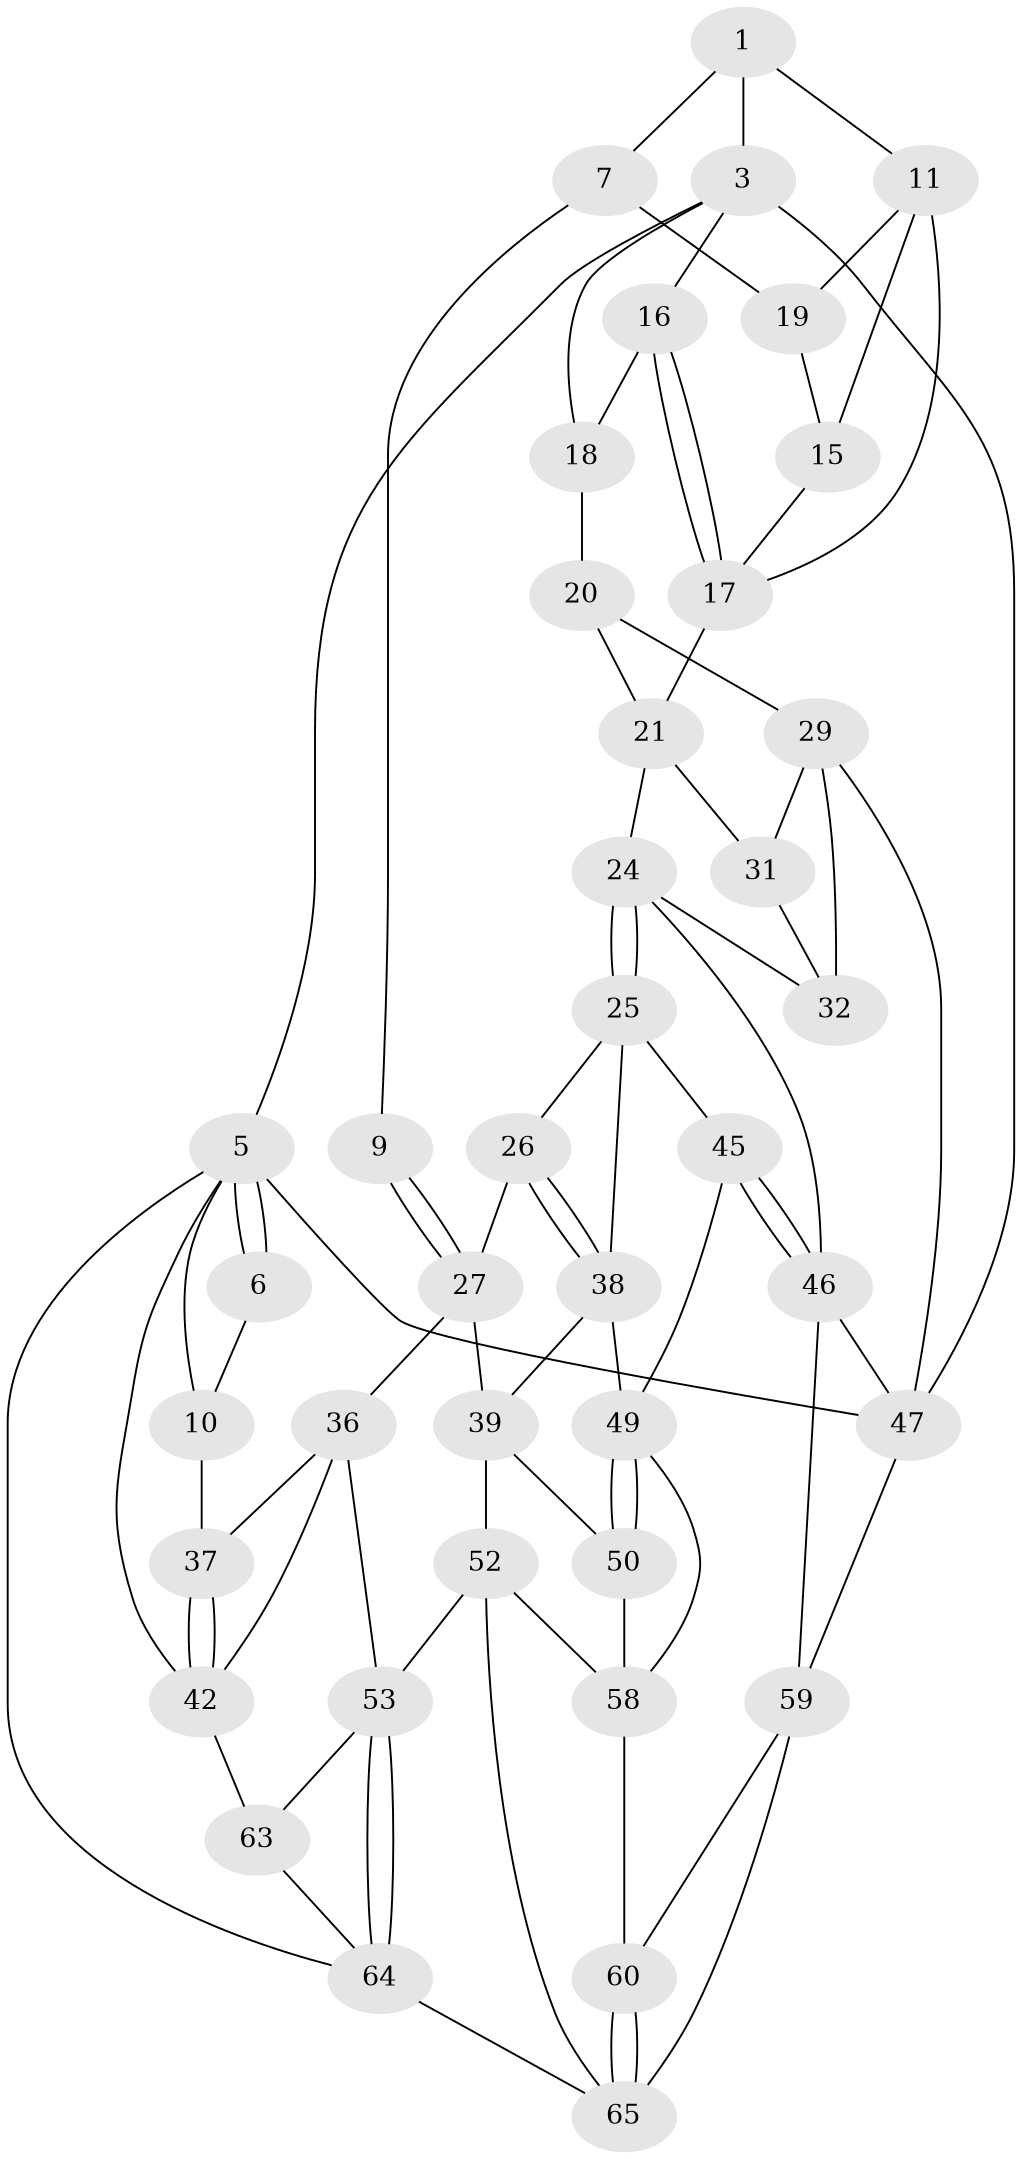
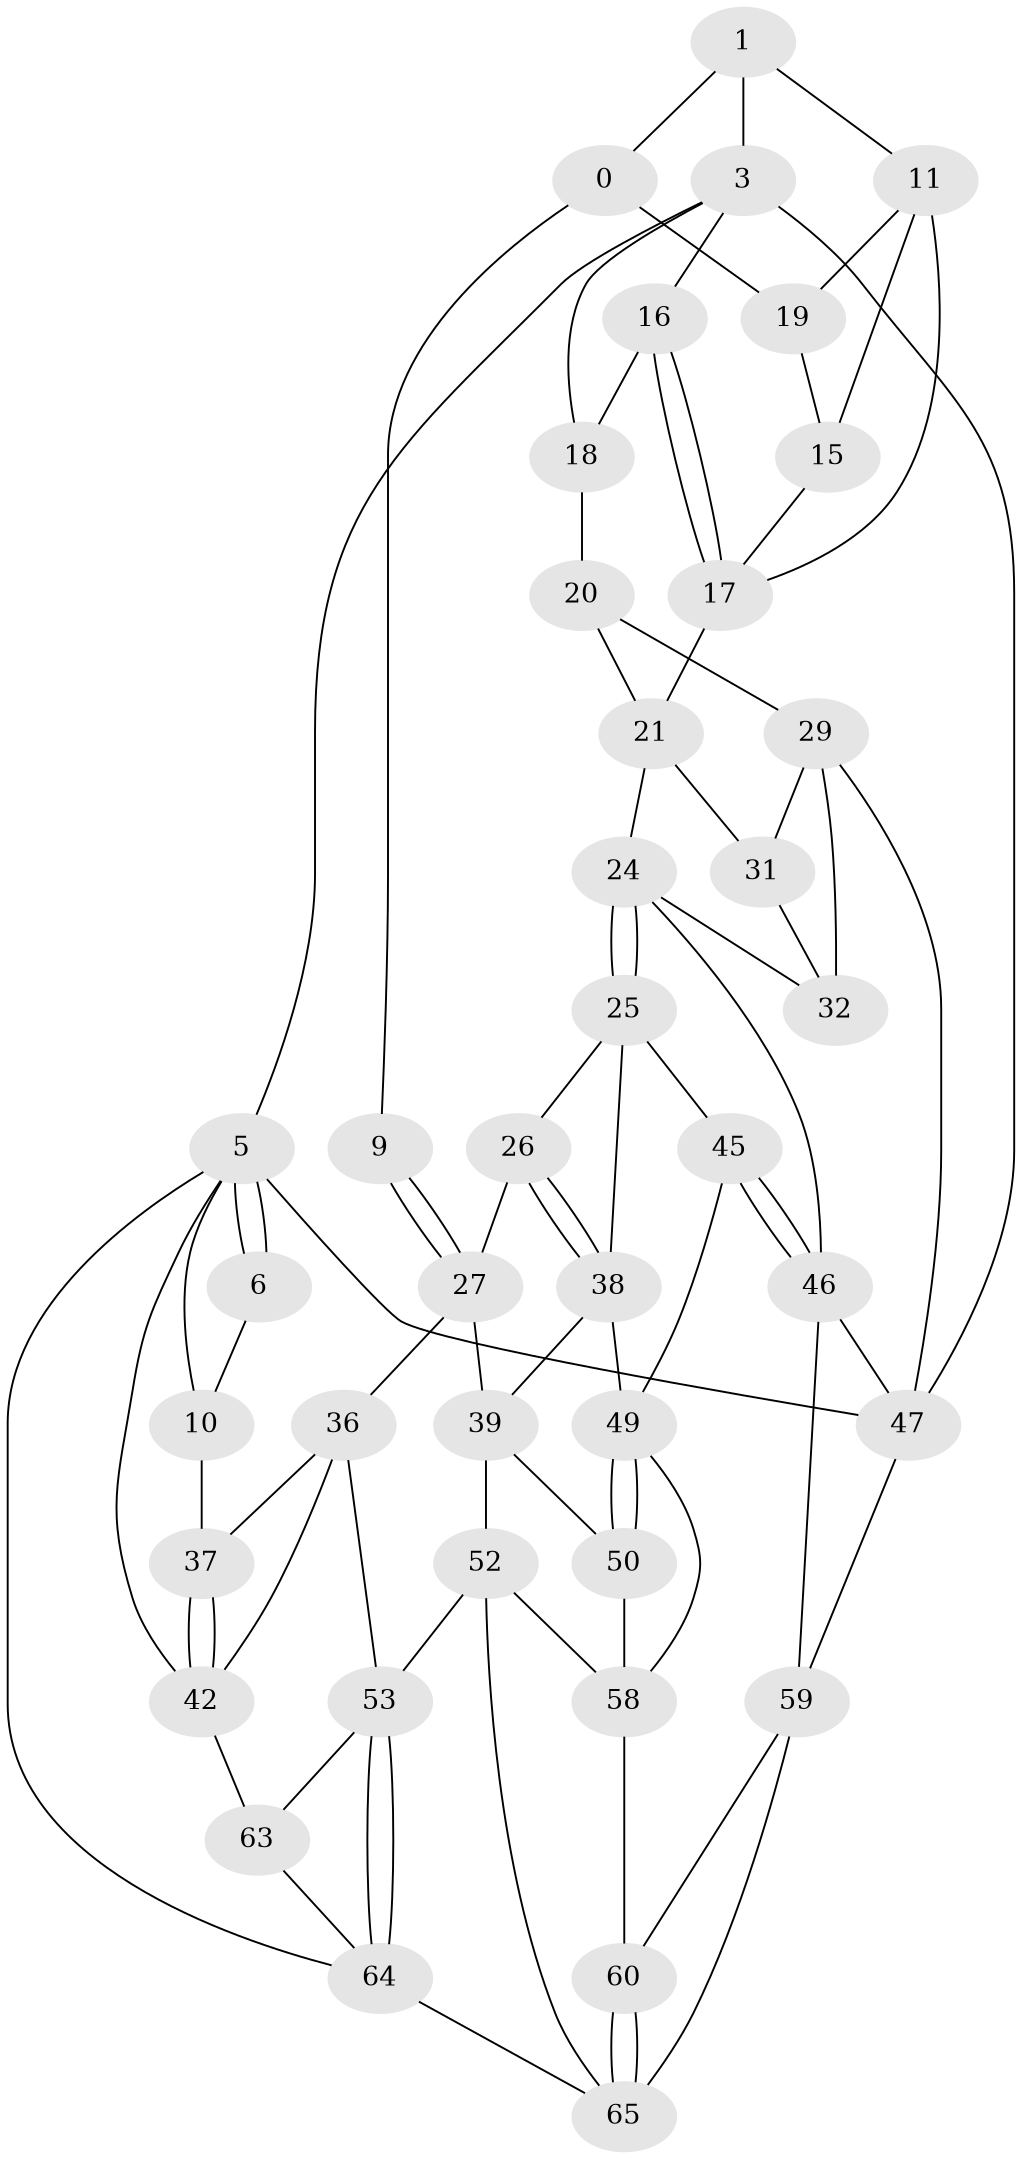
(605, 181) -> (605, 181)
